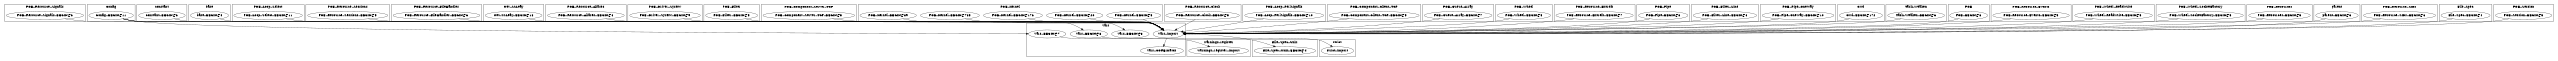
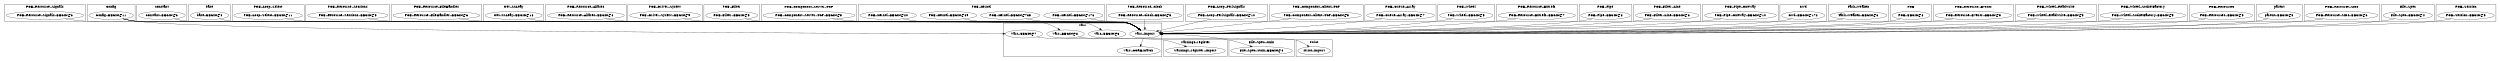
(1134, 15) -> none
